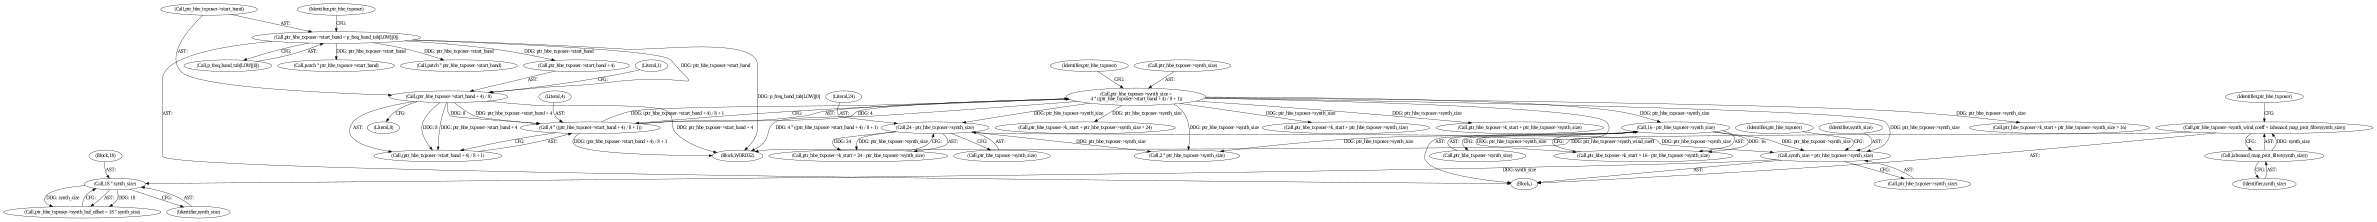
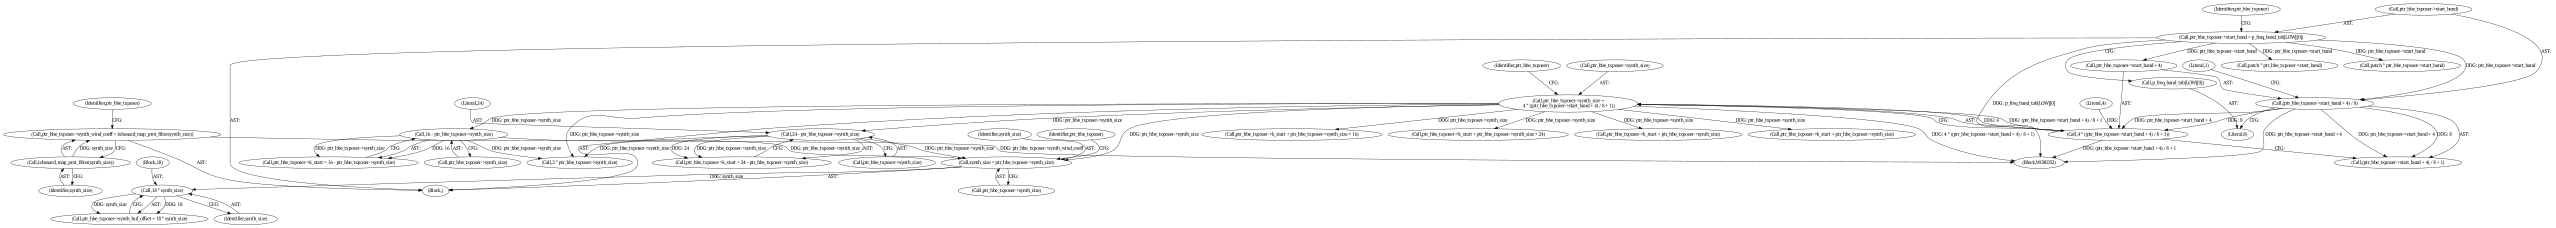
(289, 55) -> (2217, 102)
(561, 114) -> (2113, 120)
(524, 145) -> (2121, 99)
